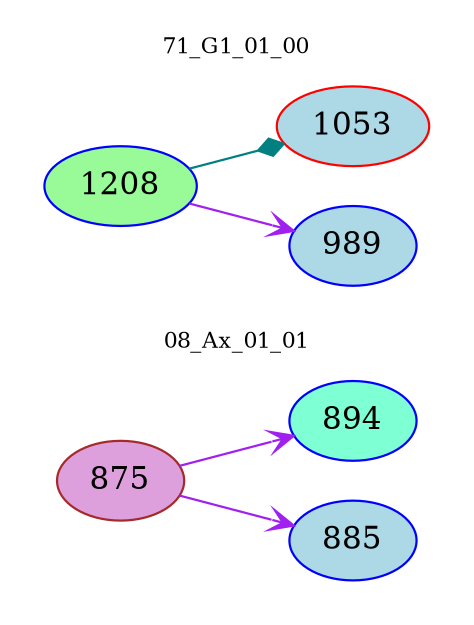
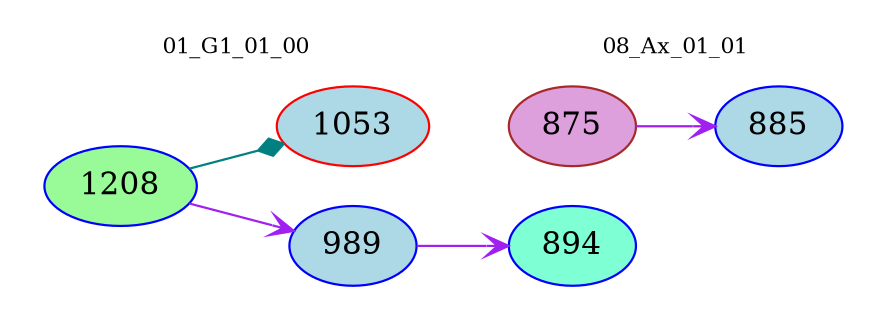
(237, 48) -> (237, 48)
(226, 454) -> (462, 246)
